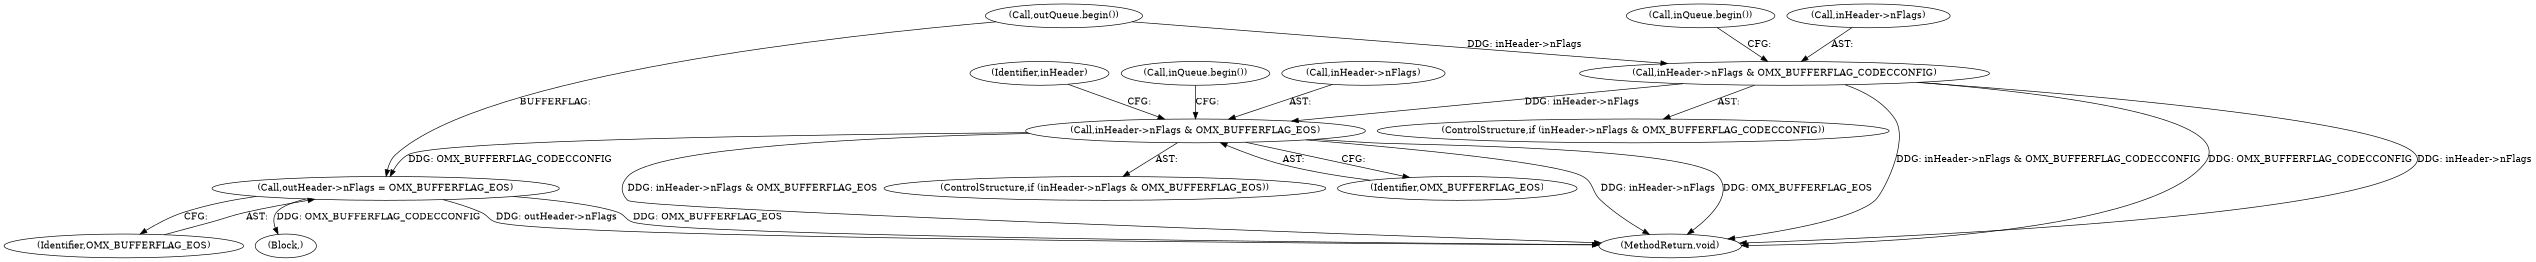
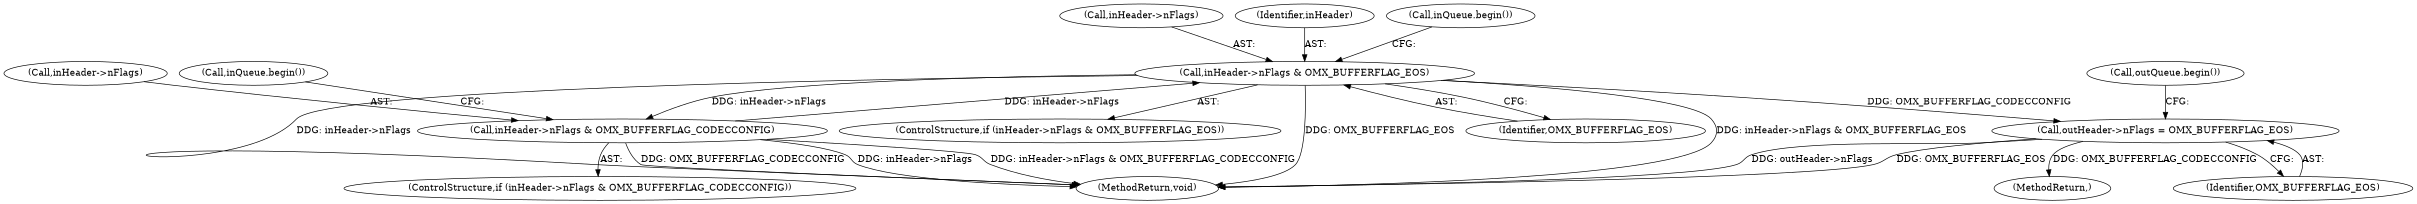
(1396, 42) -> (819, 85)
(557, 102) -> (2179, 102)
(1141, 102) -> (1317, 45)
(286, 246) -> (2052, 188)
